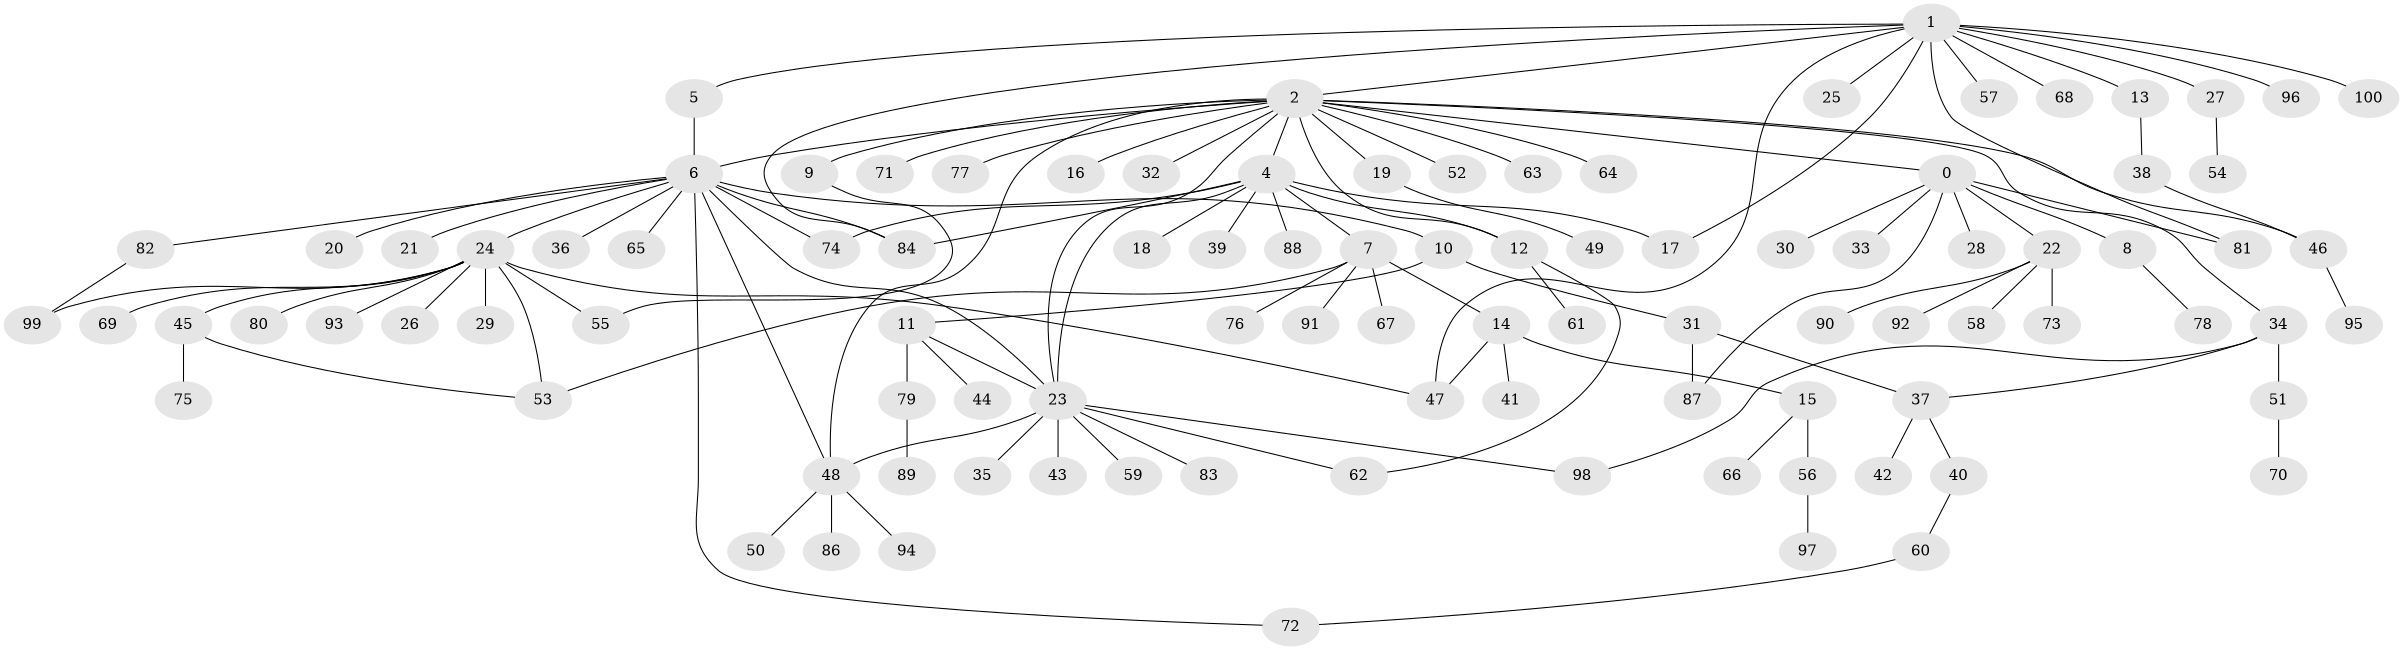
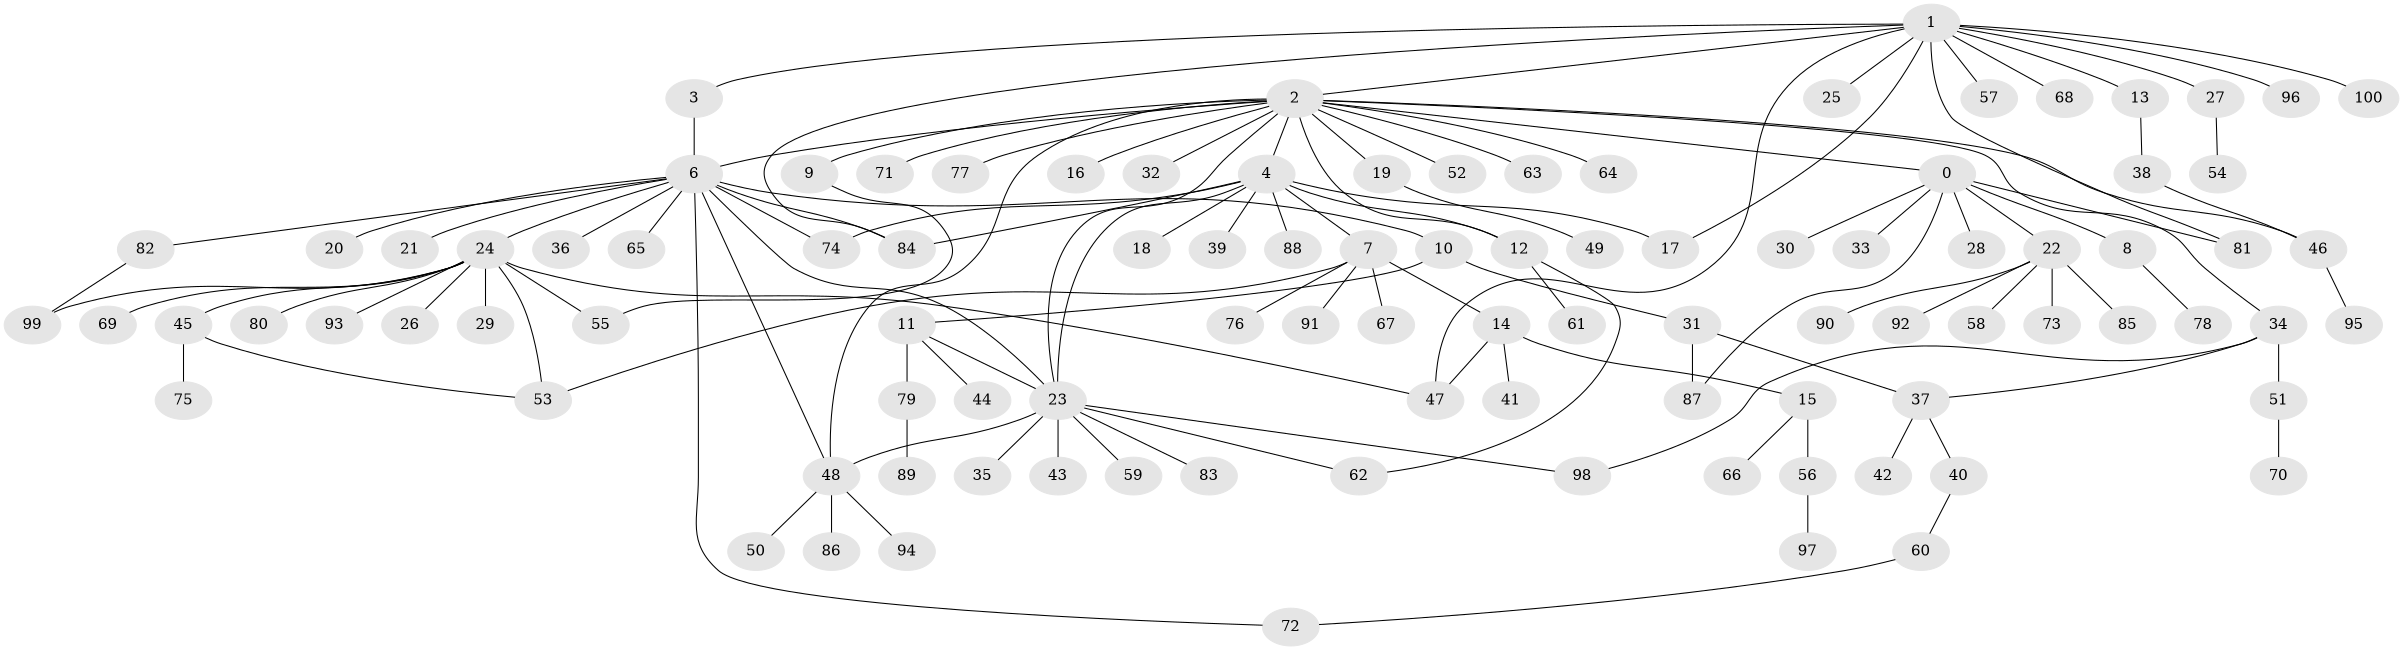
(694, 99) -> (694, 99)
none -> (2128, 325)
